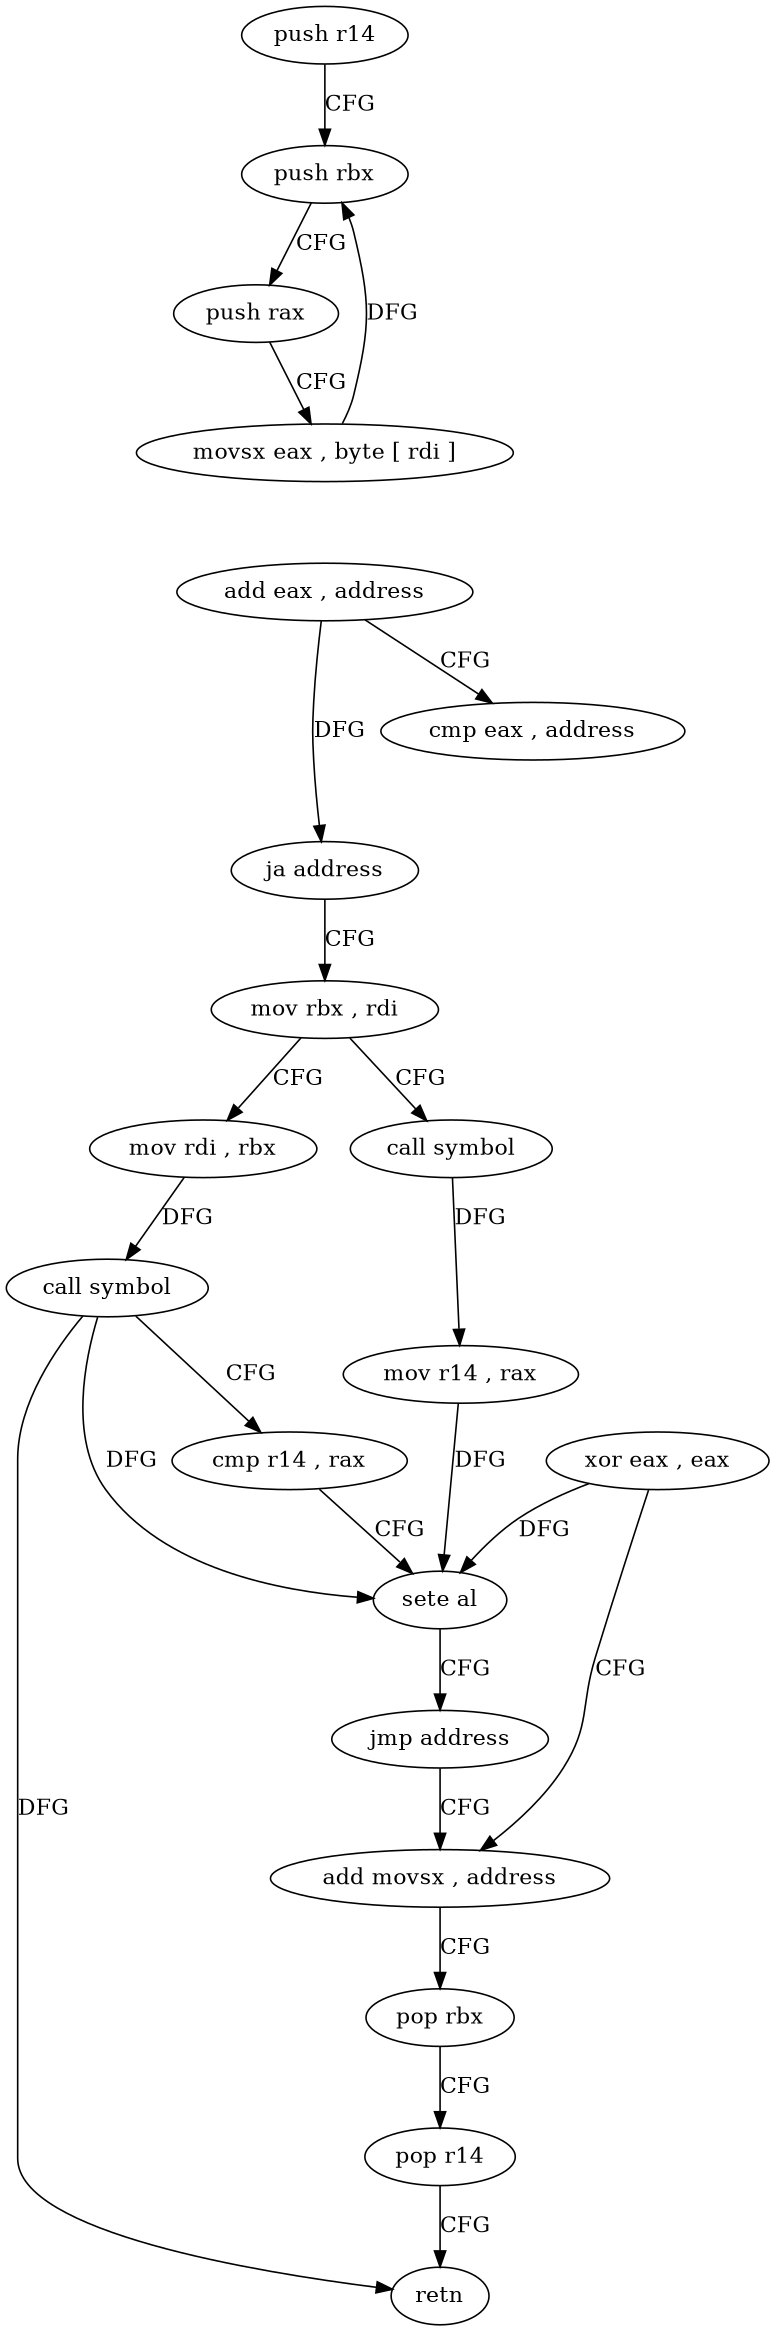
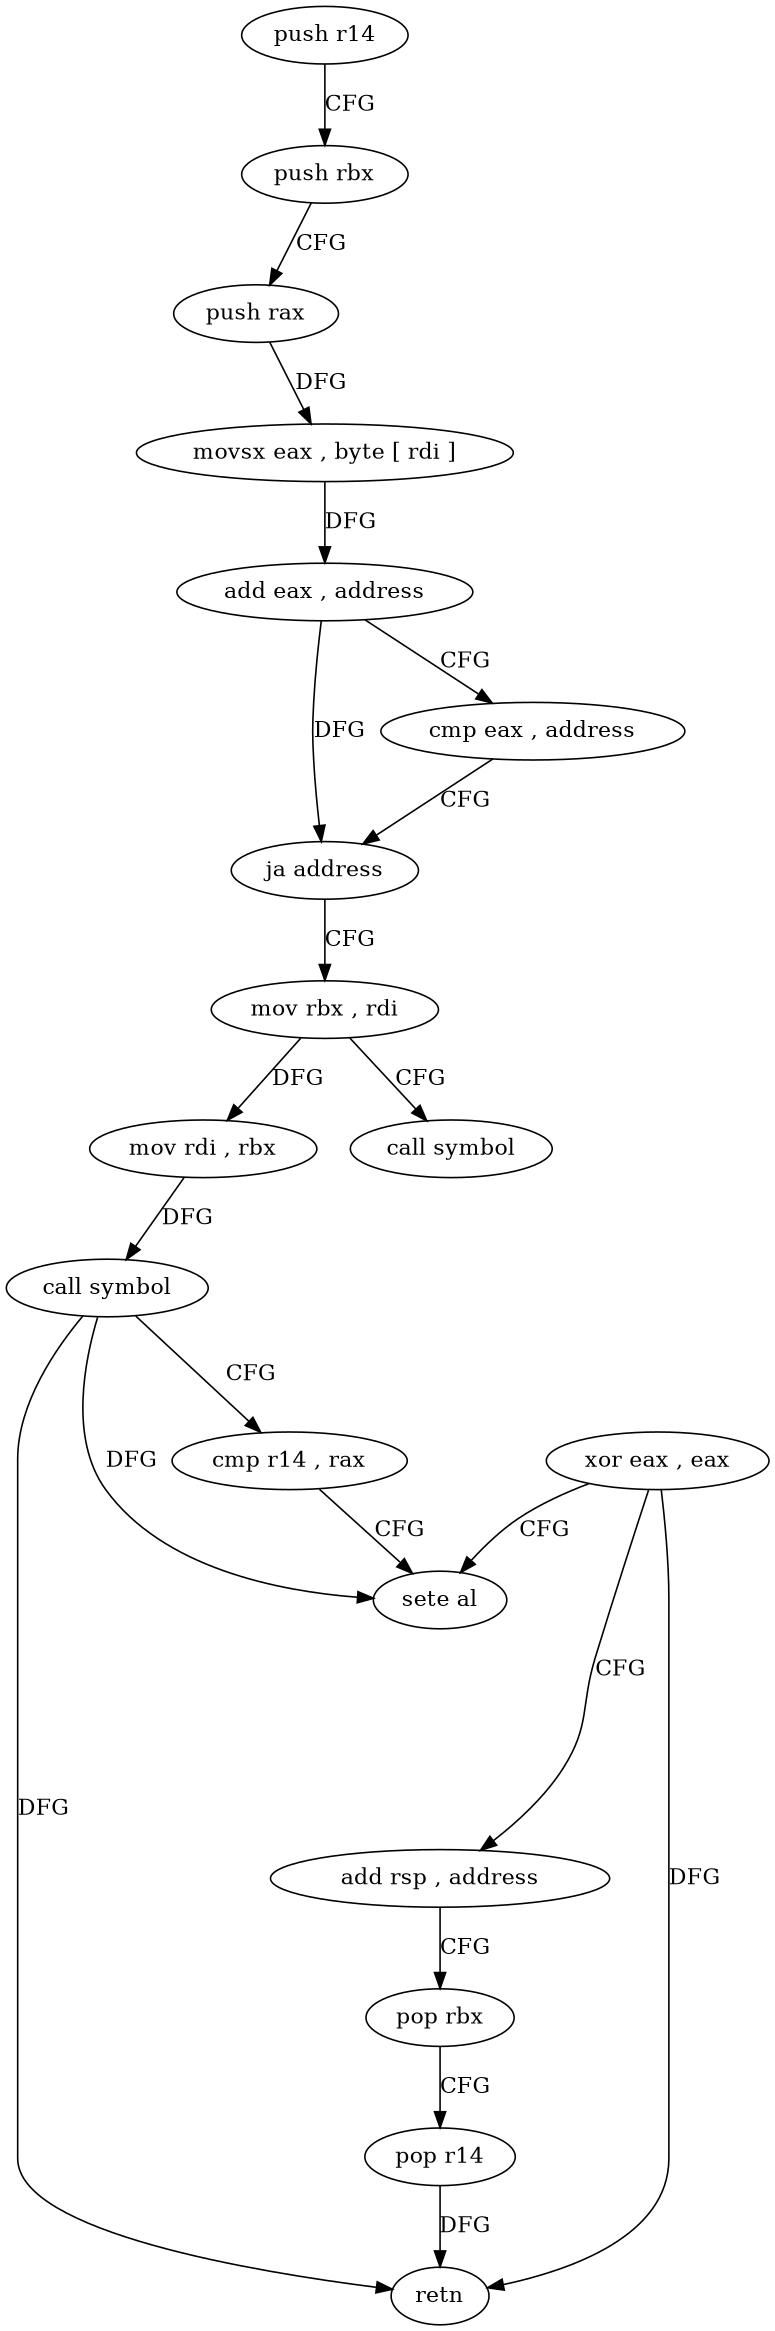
(366, 321) -> (325, 514)
(322, 383) -> (322, 383)
none -> (435, 797)
(298, 1079) -> (298, 1079)
(461, 1374) -> none
(545, 1530) -> (545, 1530)
(440, 1739) -> none
(440, 1878) -> (440, 1878)
none -> (669, 1936)
(466, 2226) -> (466, 2226)
